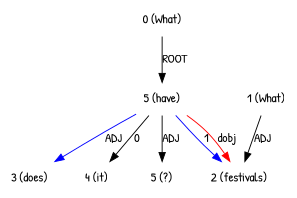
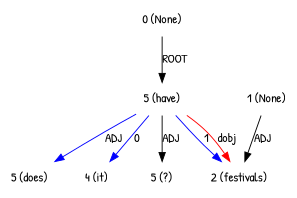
(162, 20) -> (162, 20)
(267, 99) -> (267, 99)
(132, 135) -> (132, 135)
(30, 178) -> (30, 178)
